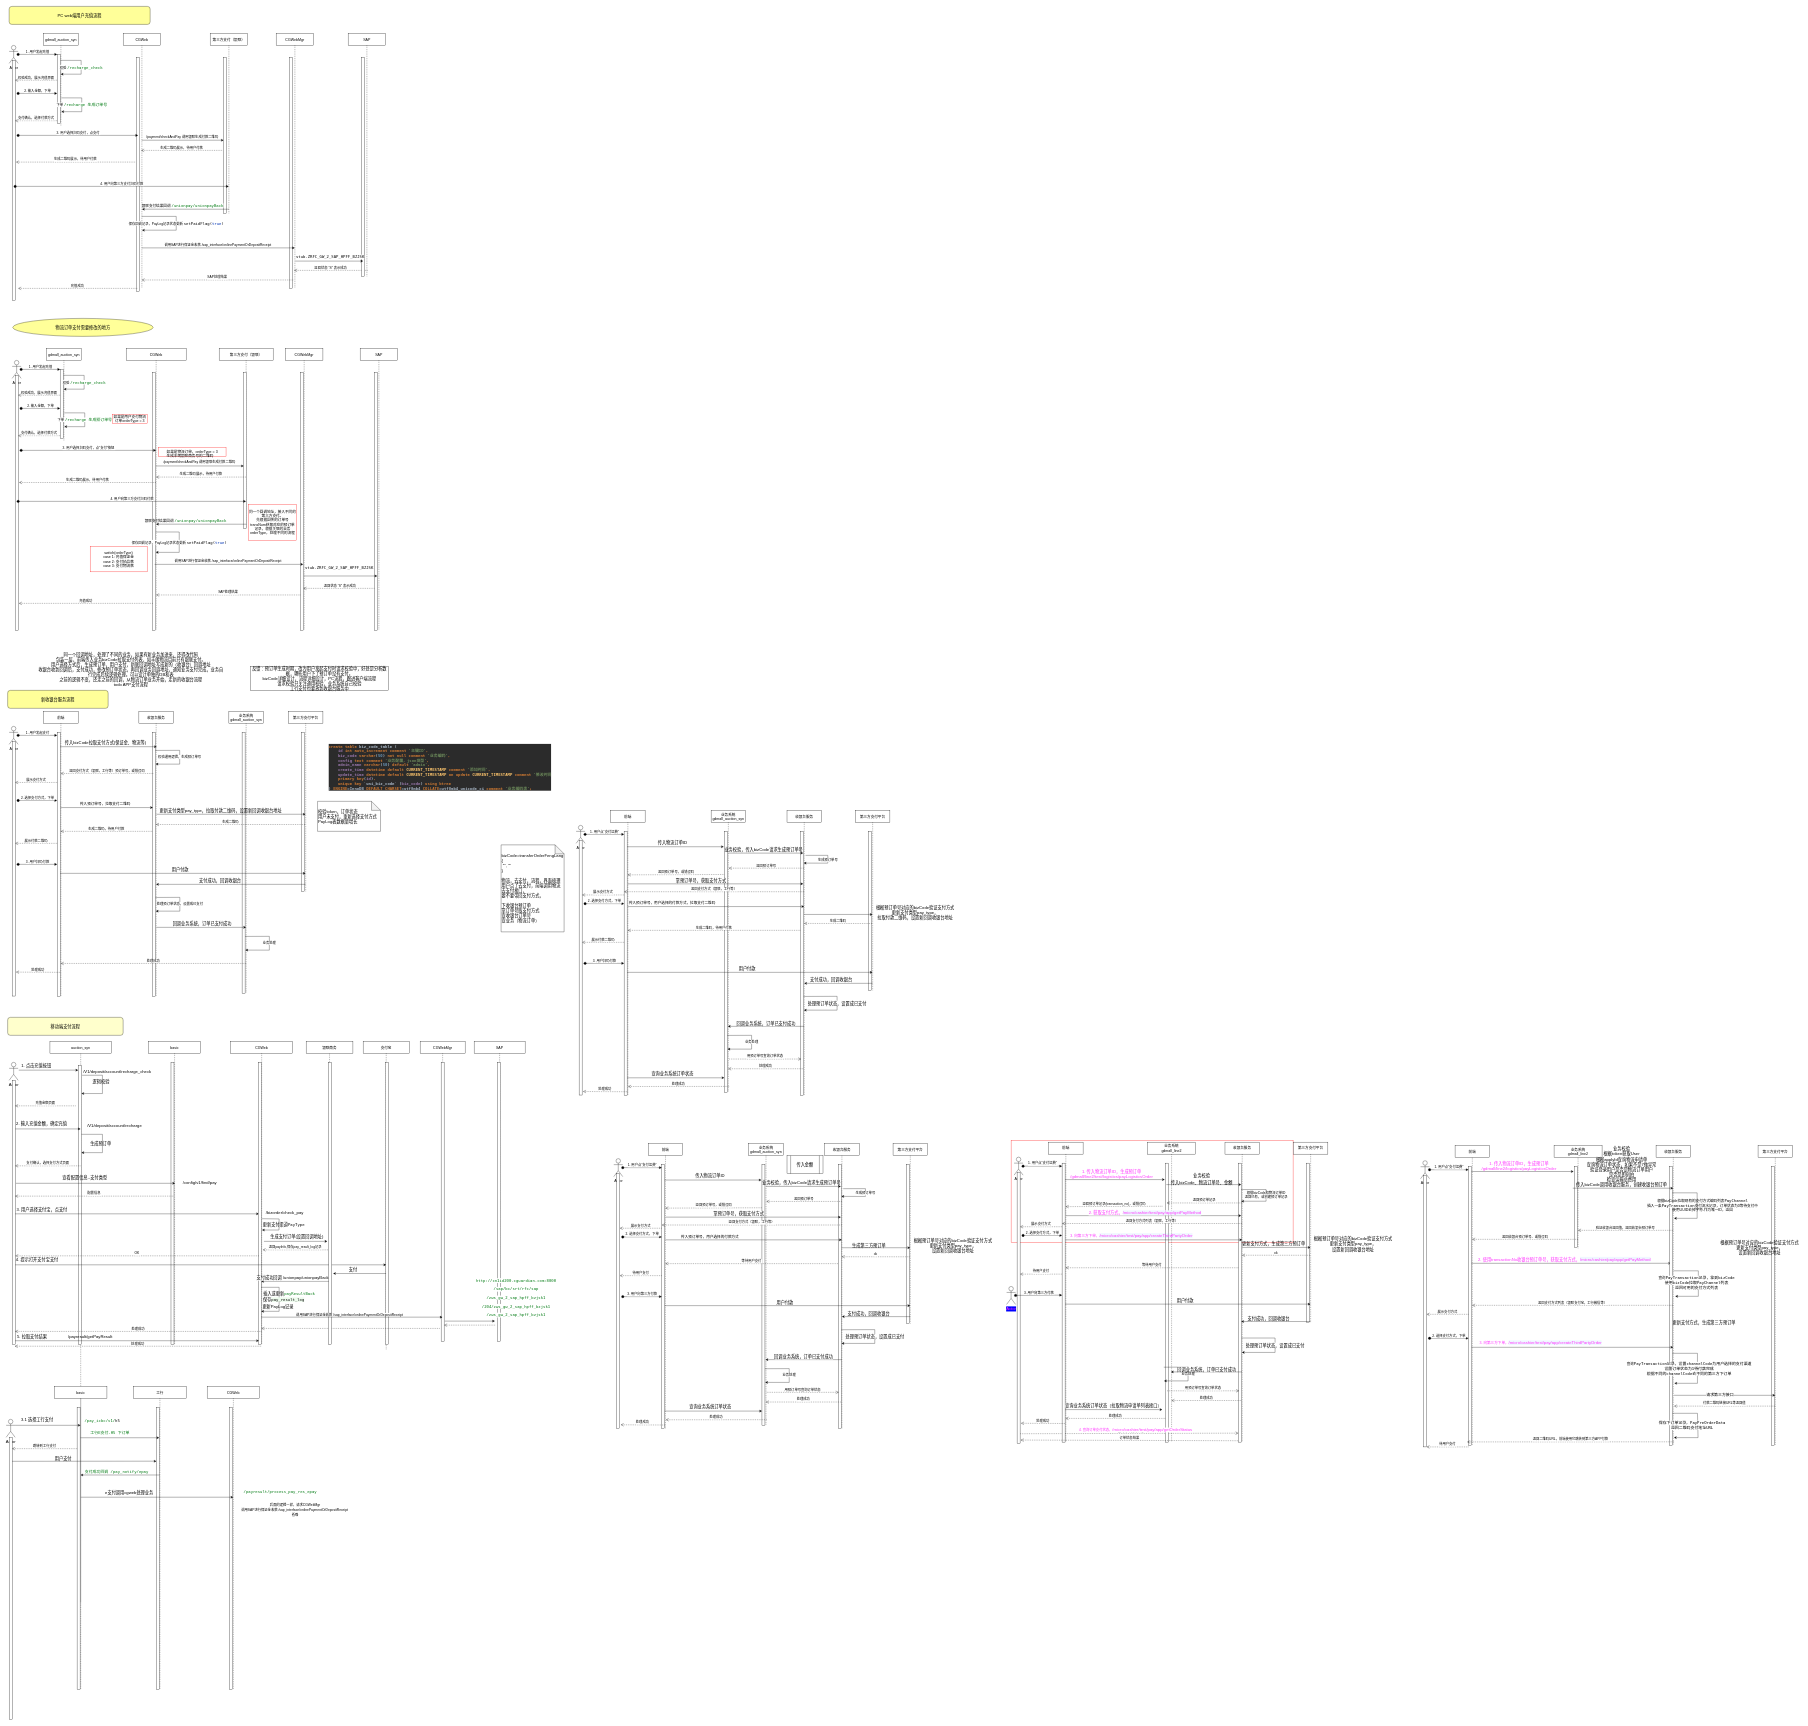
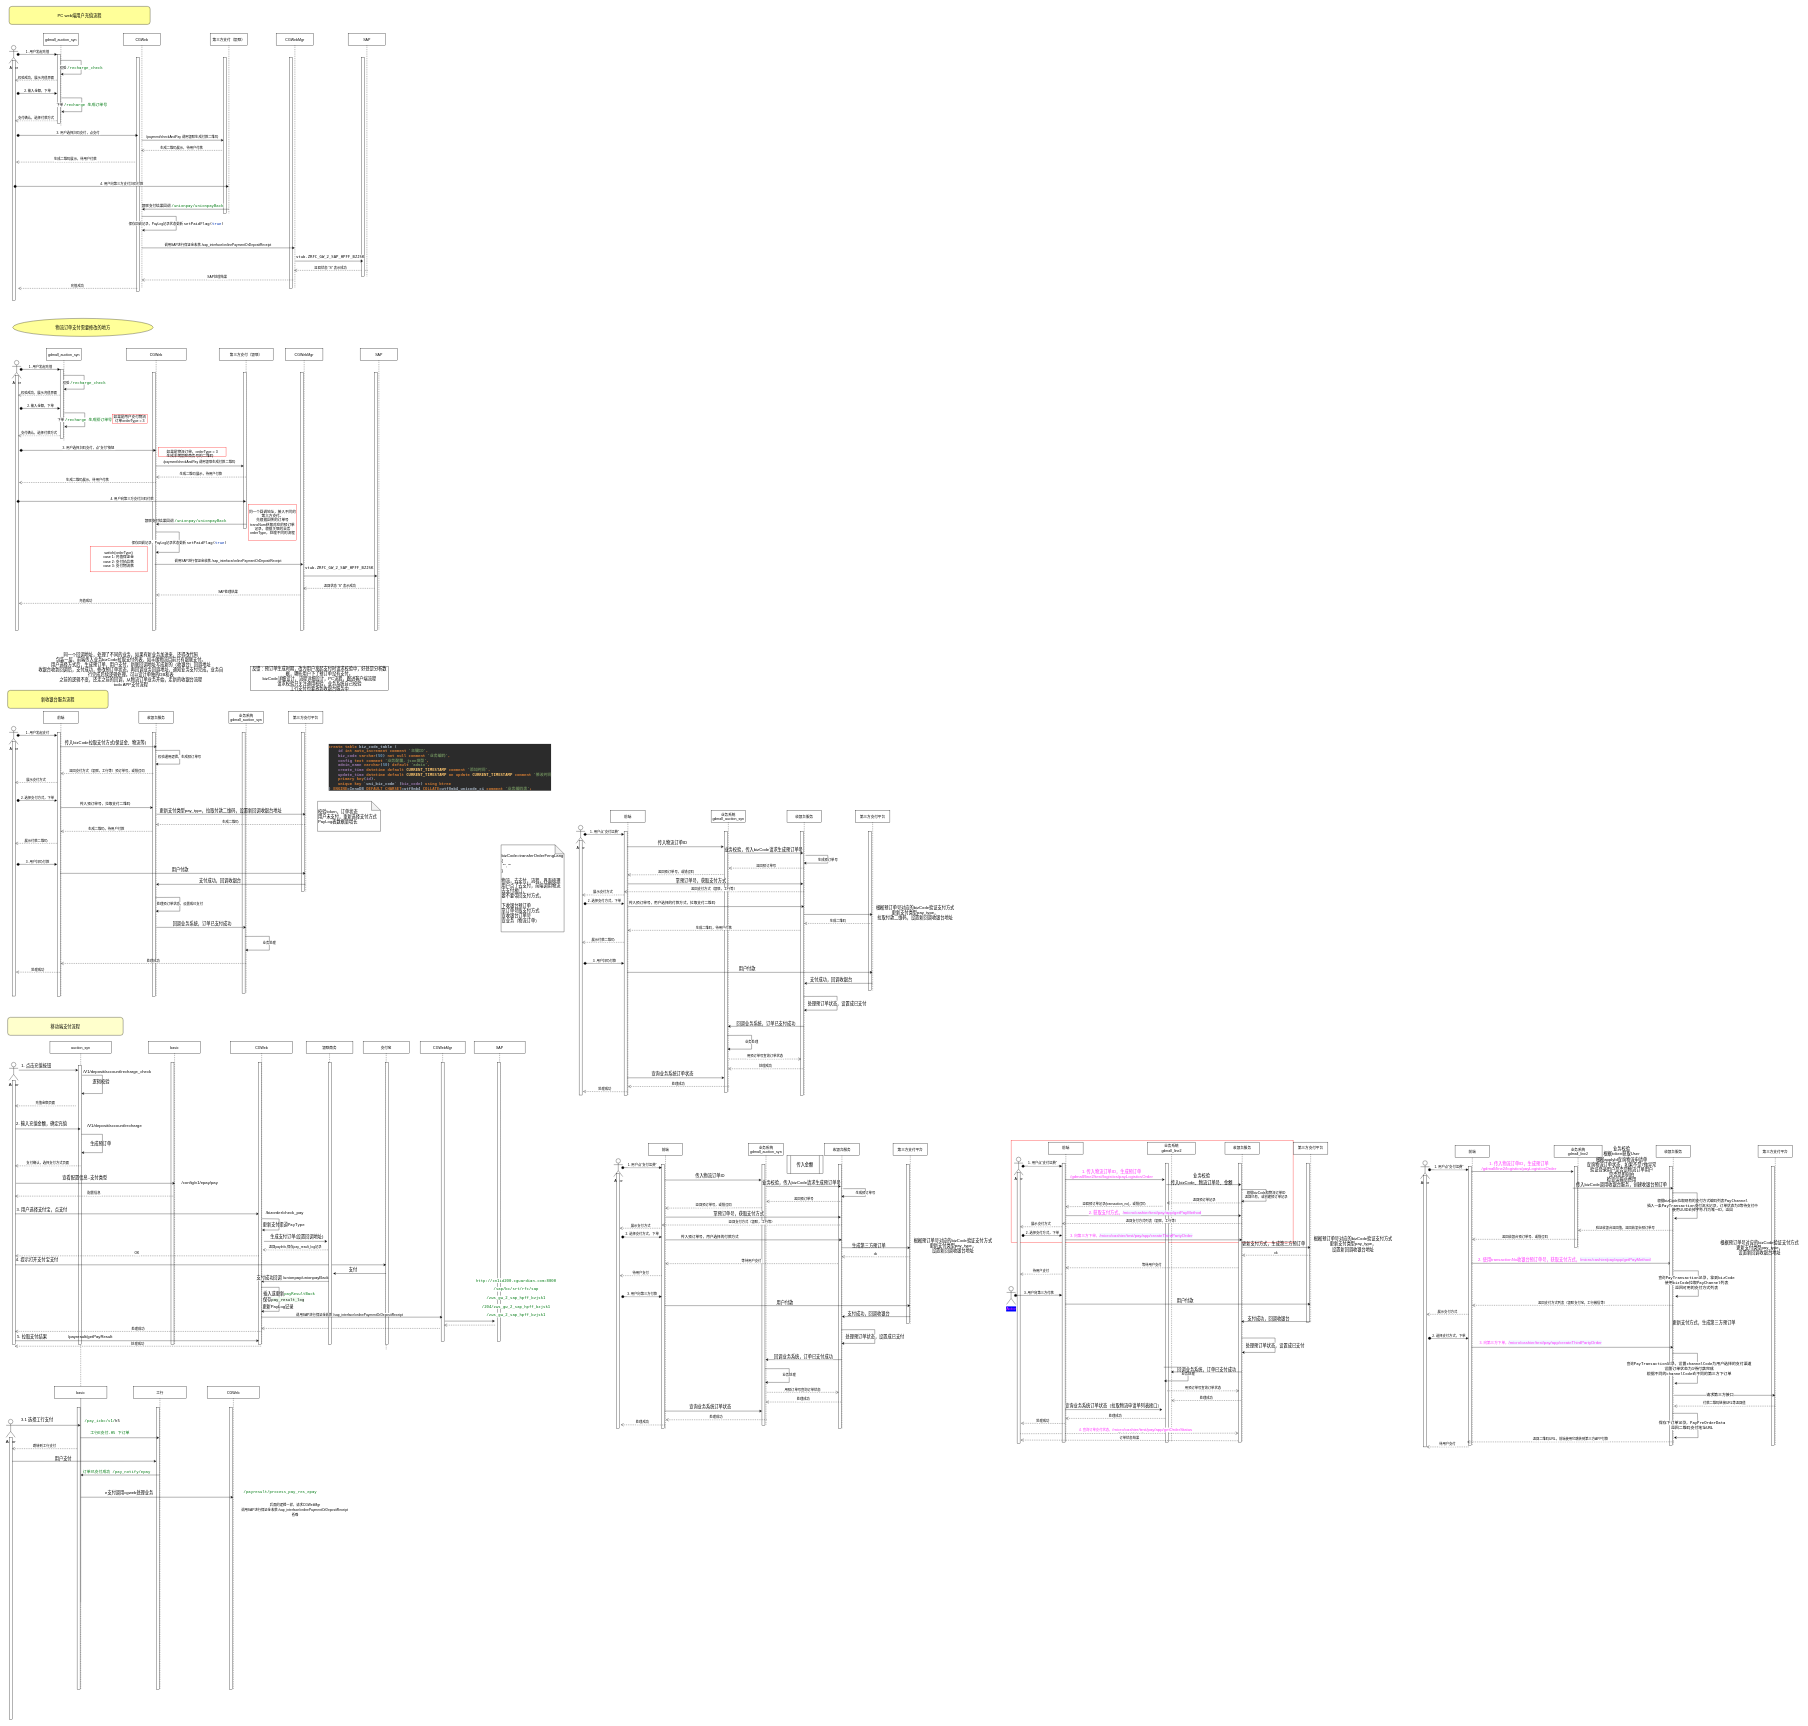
(200, 1182) -> (200, 1182)
(117, 1471) -> (117, 1471)
